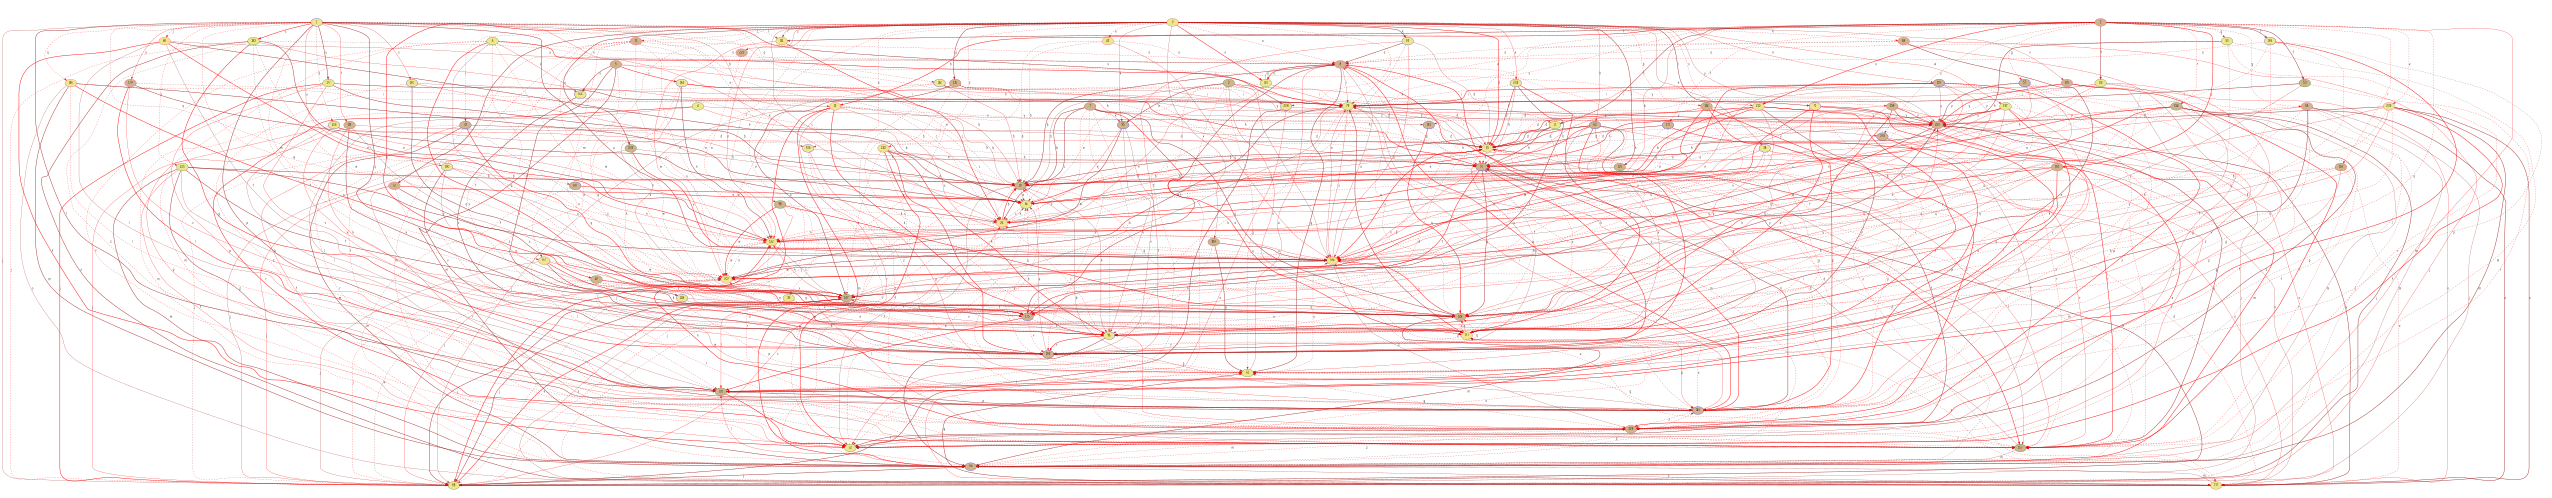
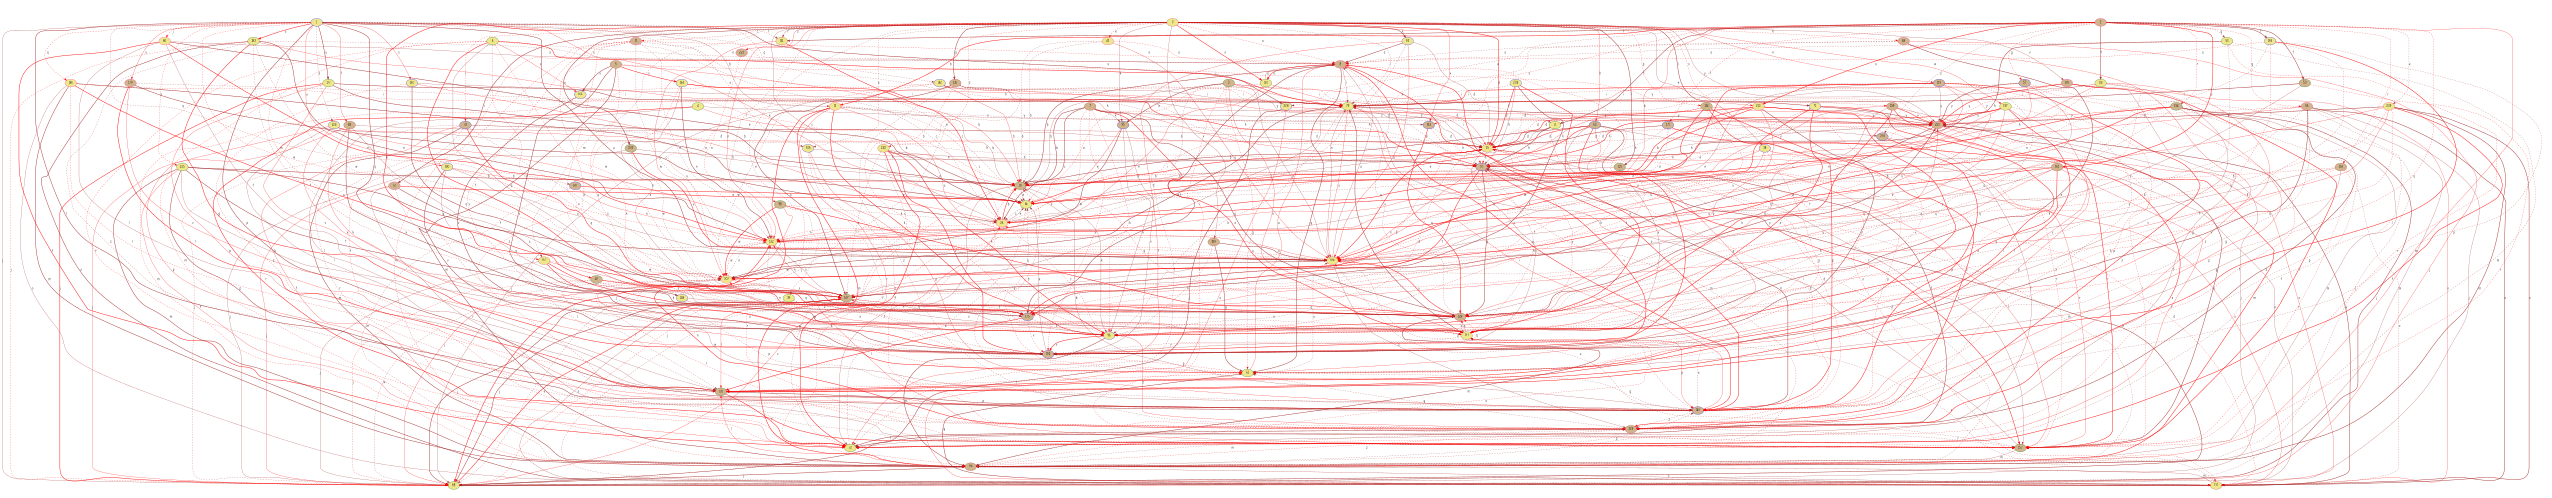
(1431, 26) -> (1404, 30)
(971, 467) -> (971, 467)
